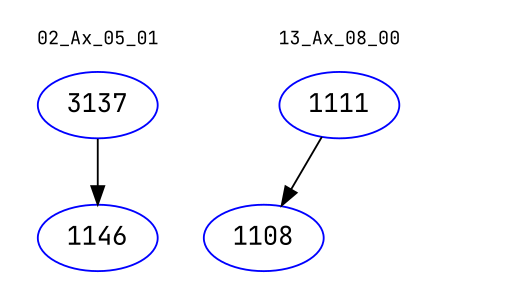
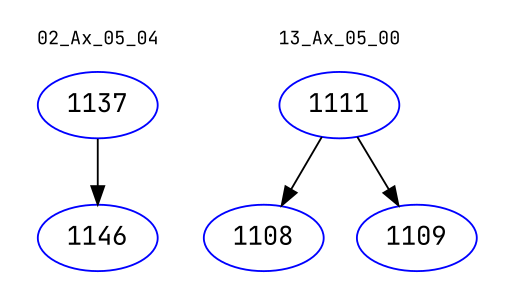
(99, 40) -> (99, 40)
(340, 40) -> (340, 40)
(98, 105) -> (98, 105)
none -> (417, 238)
